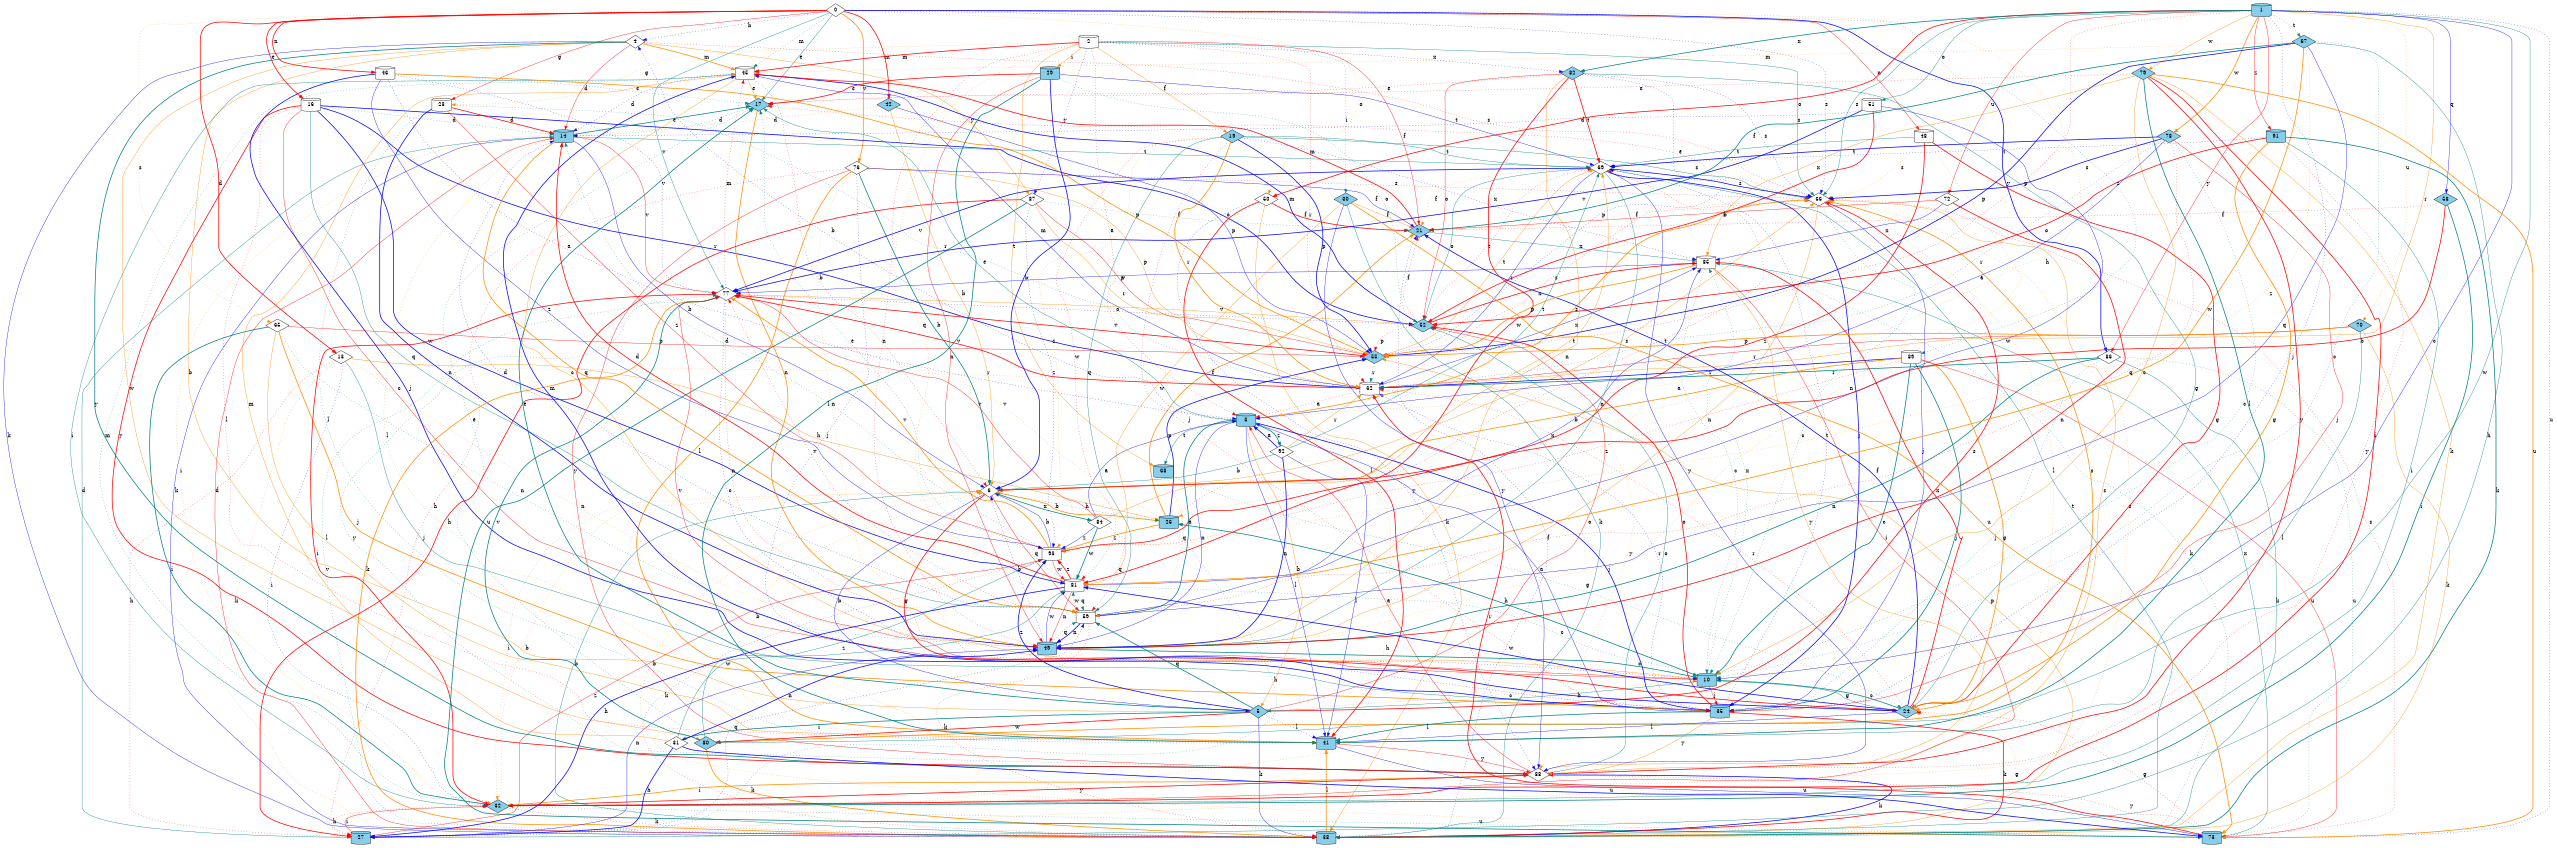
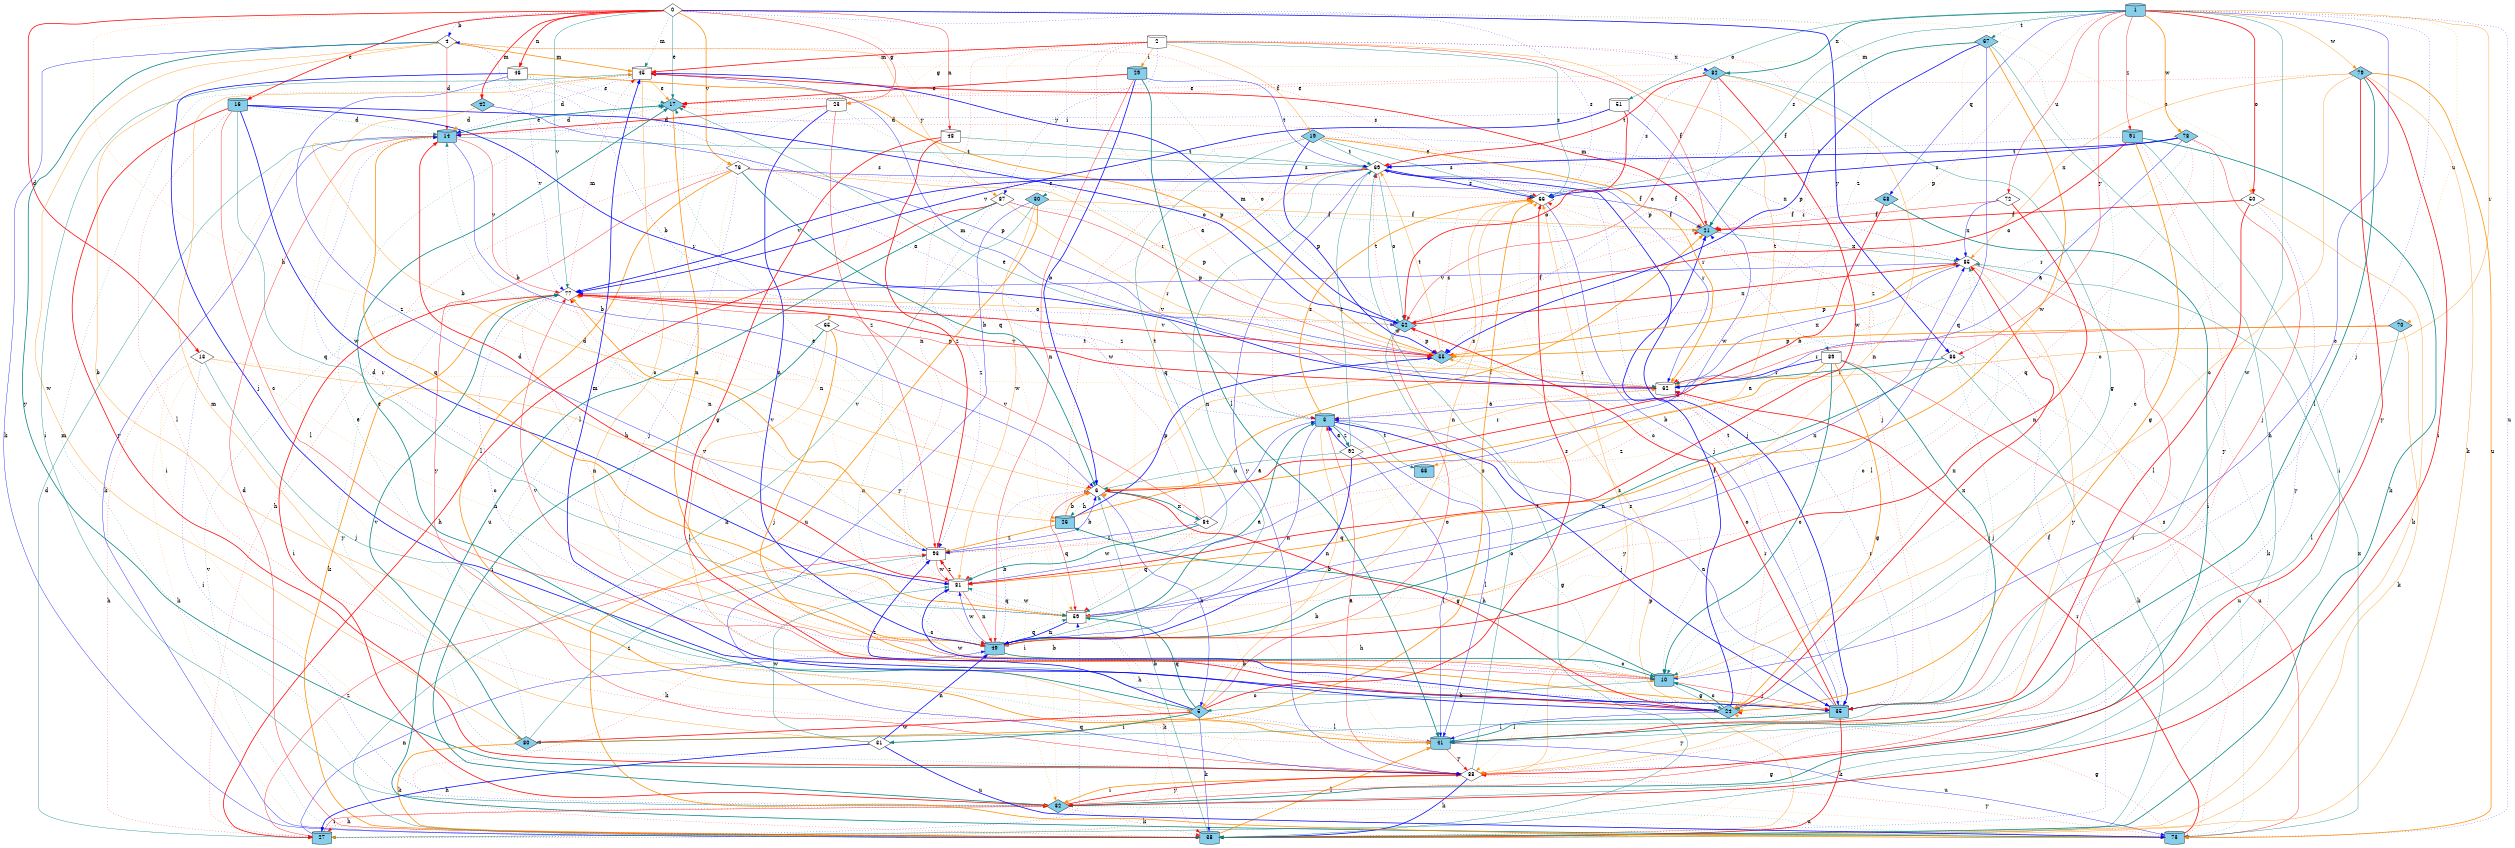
(311, 105) -> (238, 105)
(1706, 262) -> (1967, 262)
(655, 683) -> none
